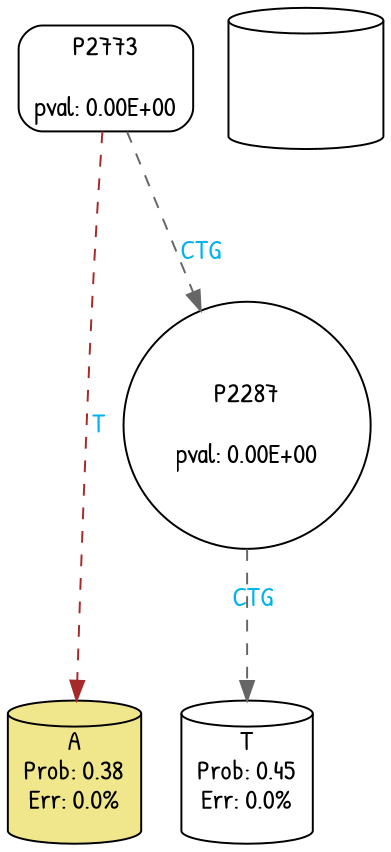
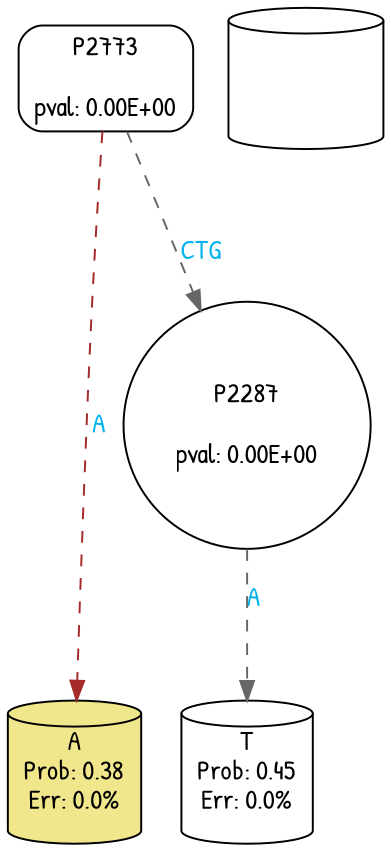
(99, 425) -> (99, 425)
(254, 599) -> (254, 599)
